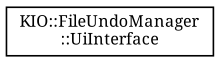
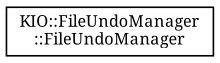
(110, 32) -> (110, 32)
